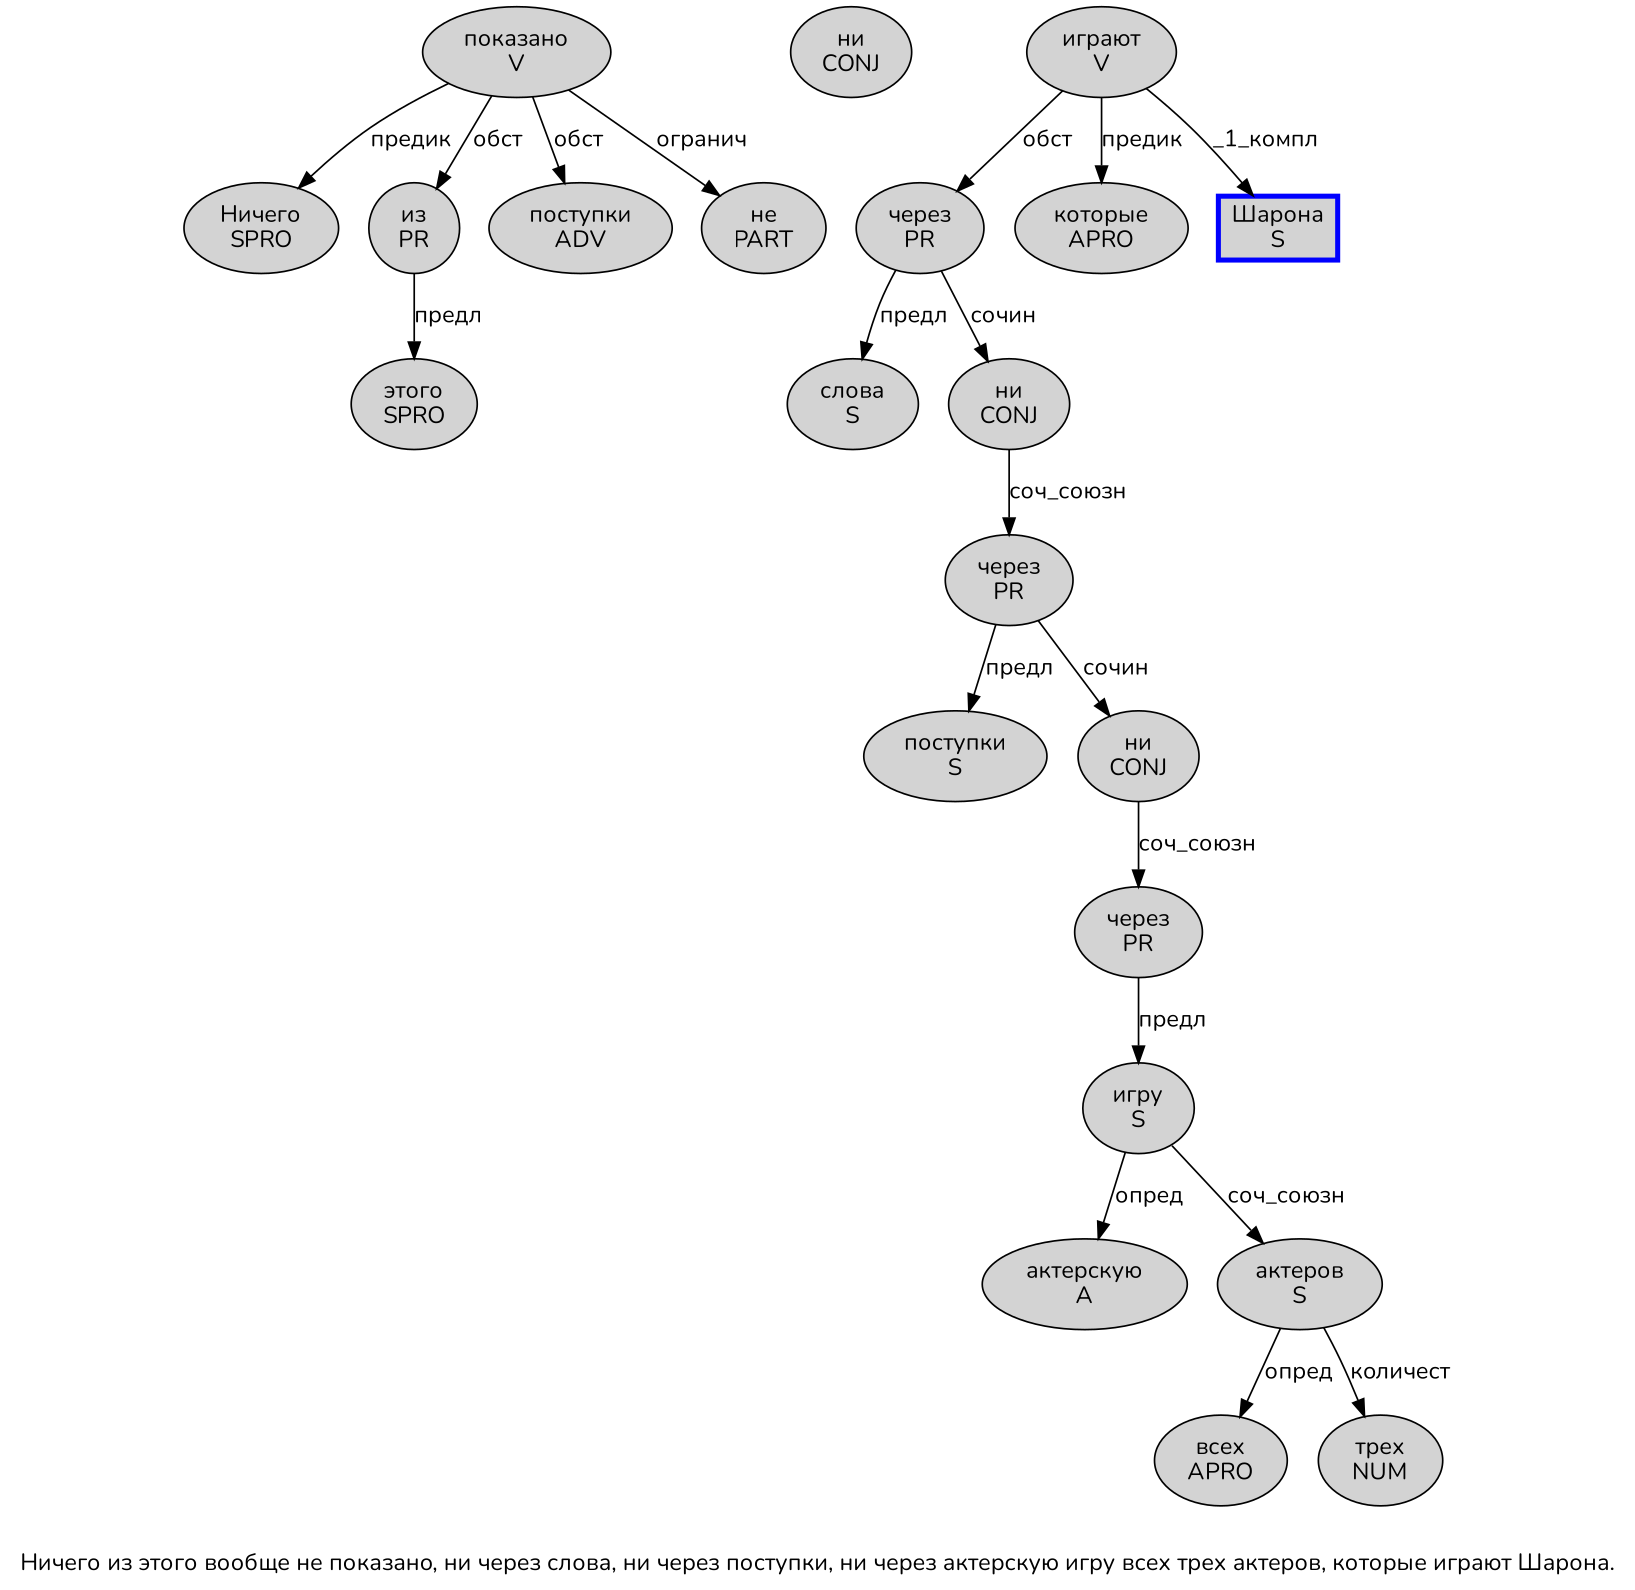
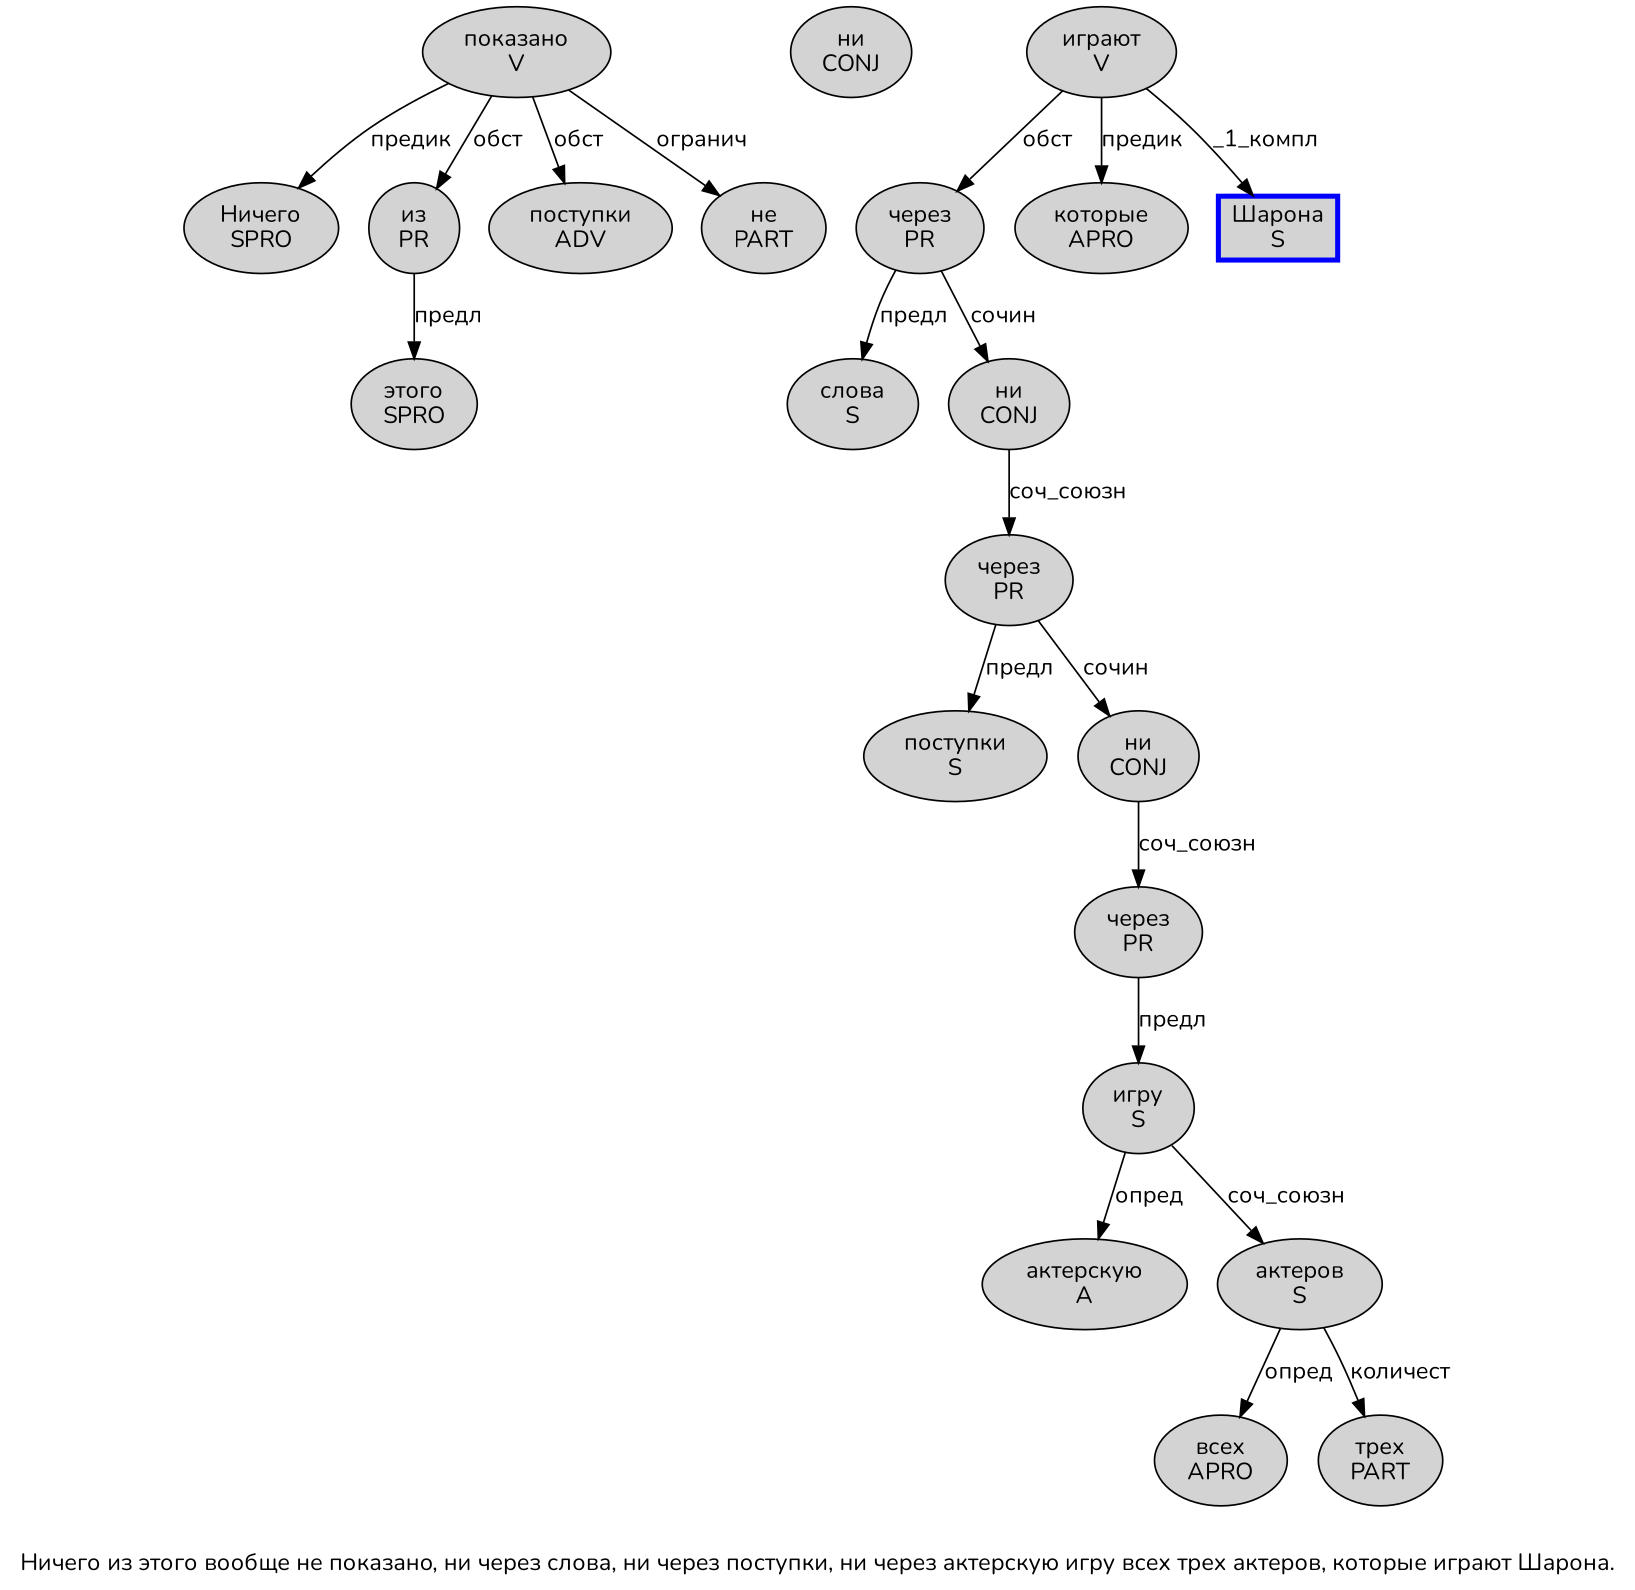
(1381, 1460) -> (1381, 1460)
